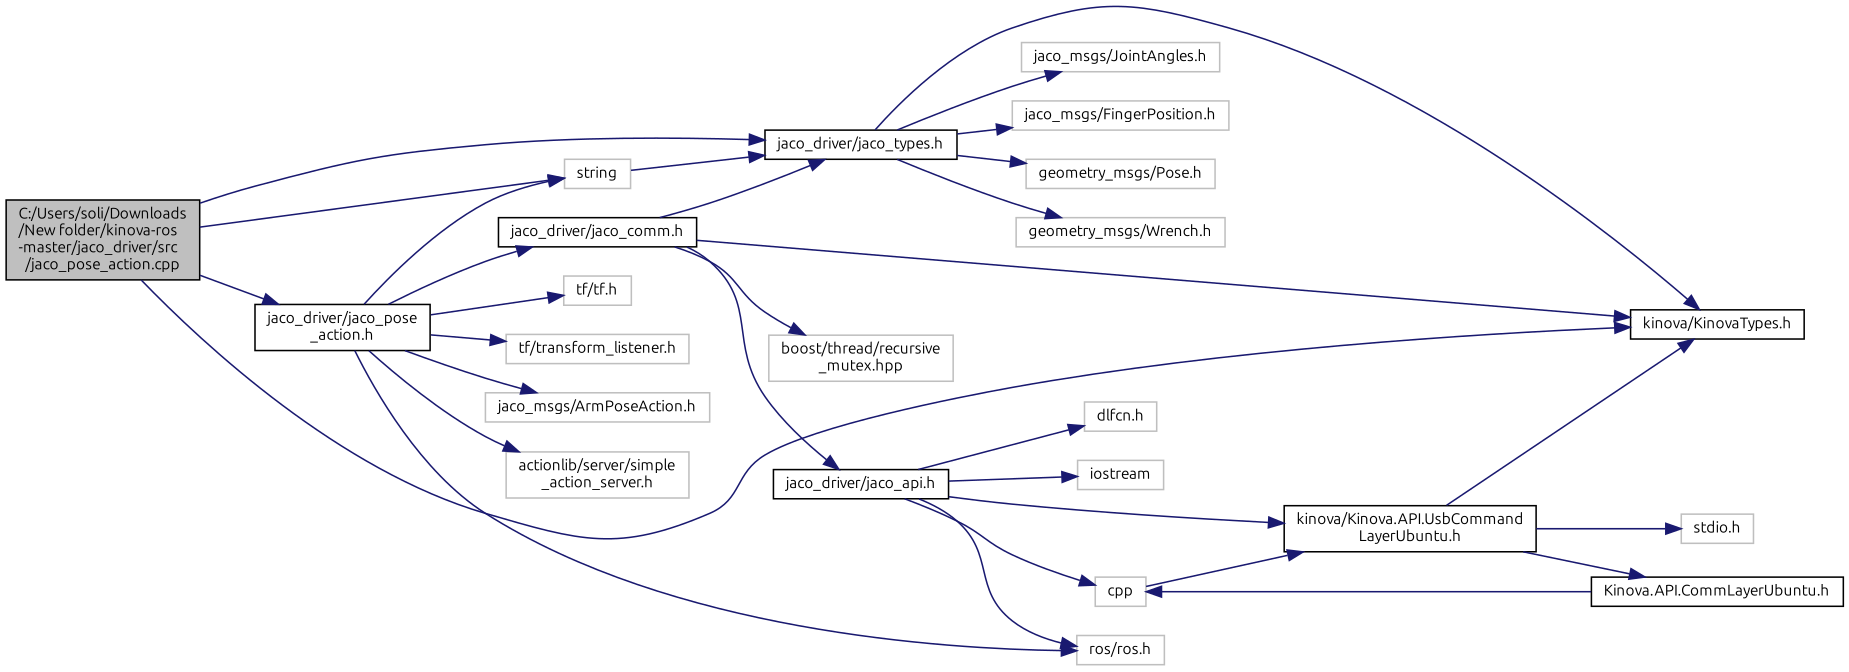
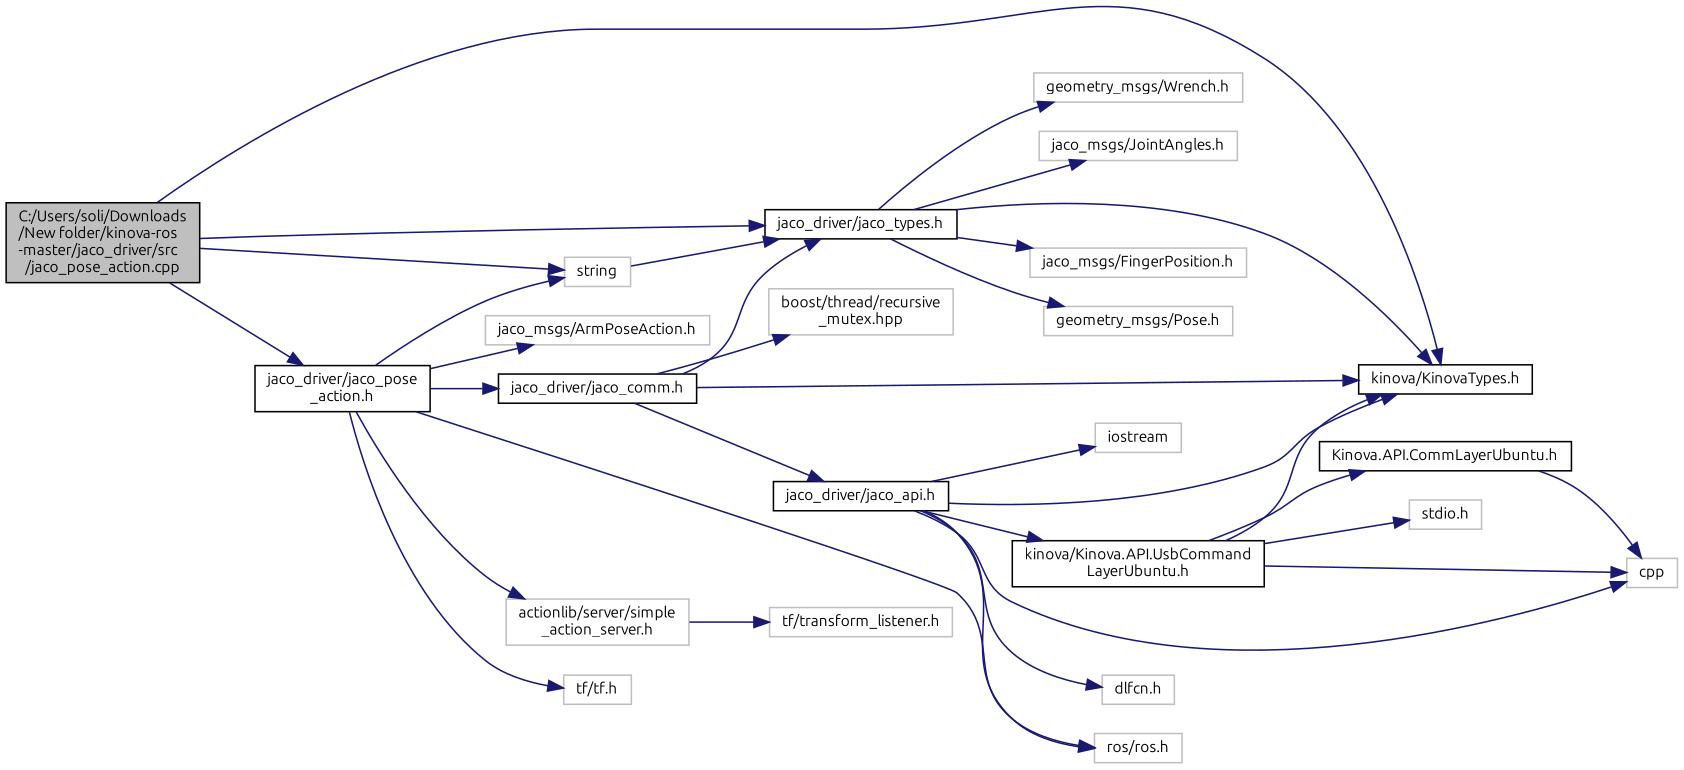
(460, 337) -> (722, 622)
none -> (1177, 490)
(1217, 571) -> (1438, 569)
